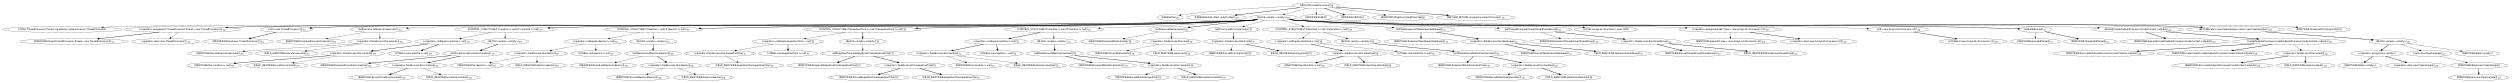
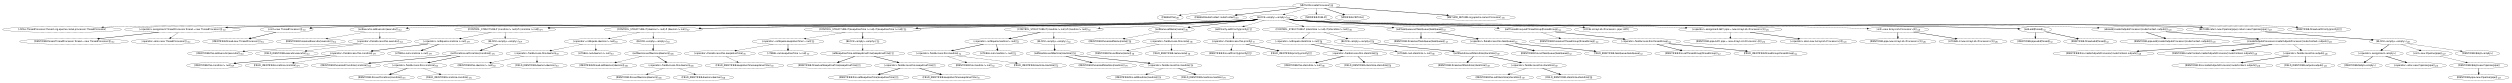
(1403, 18) -> none
(2035, 35) -> (2035, 35)
none -> (1898, 42)
